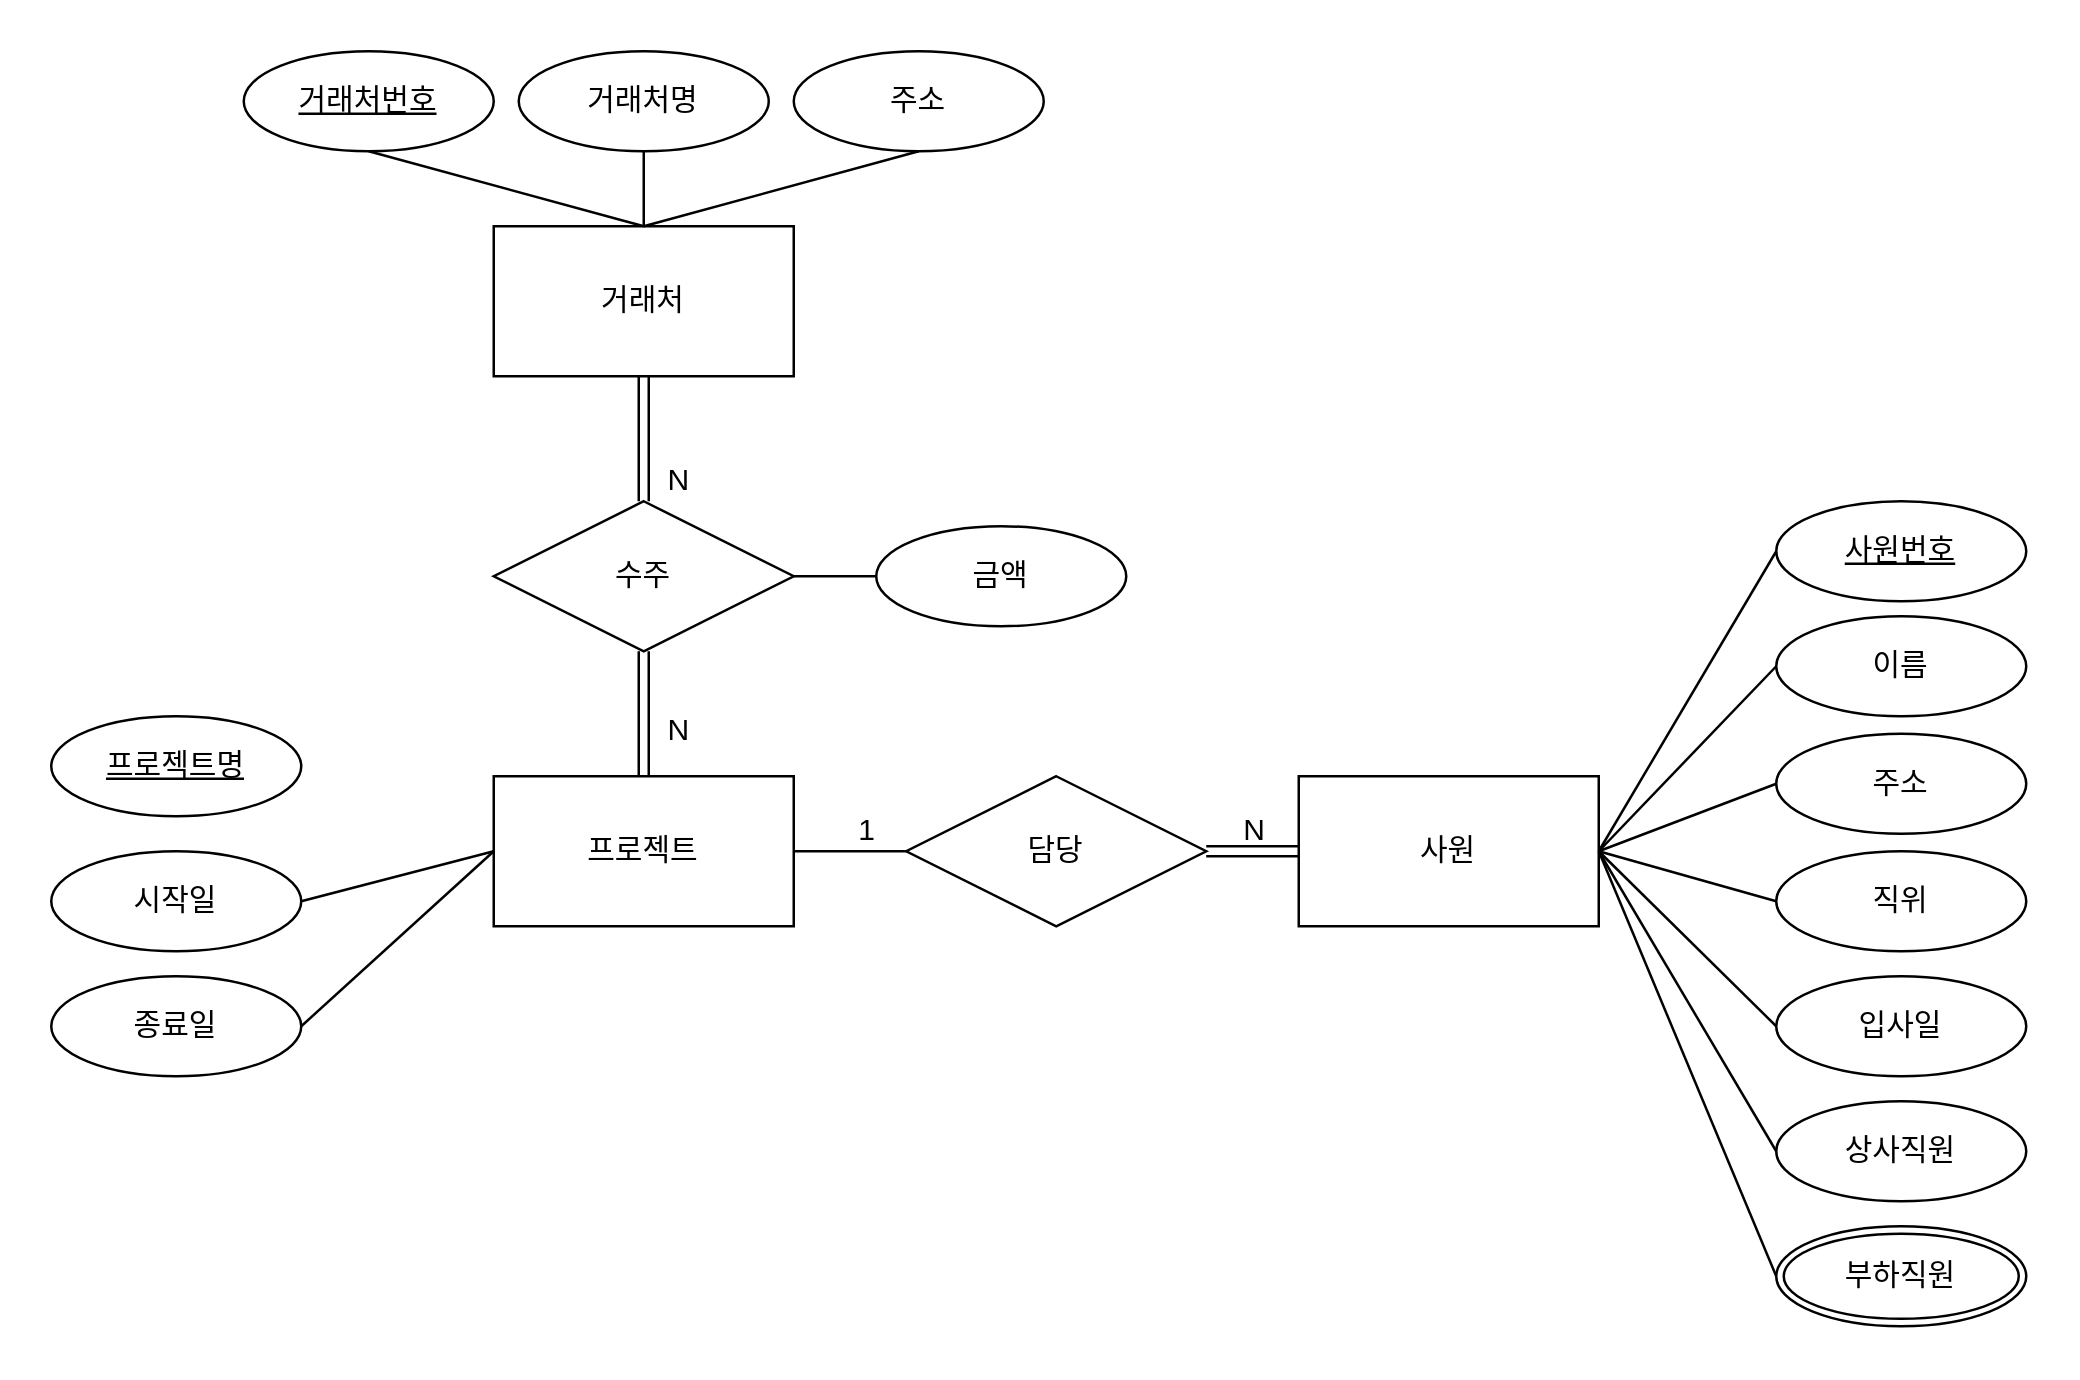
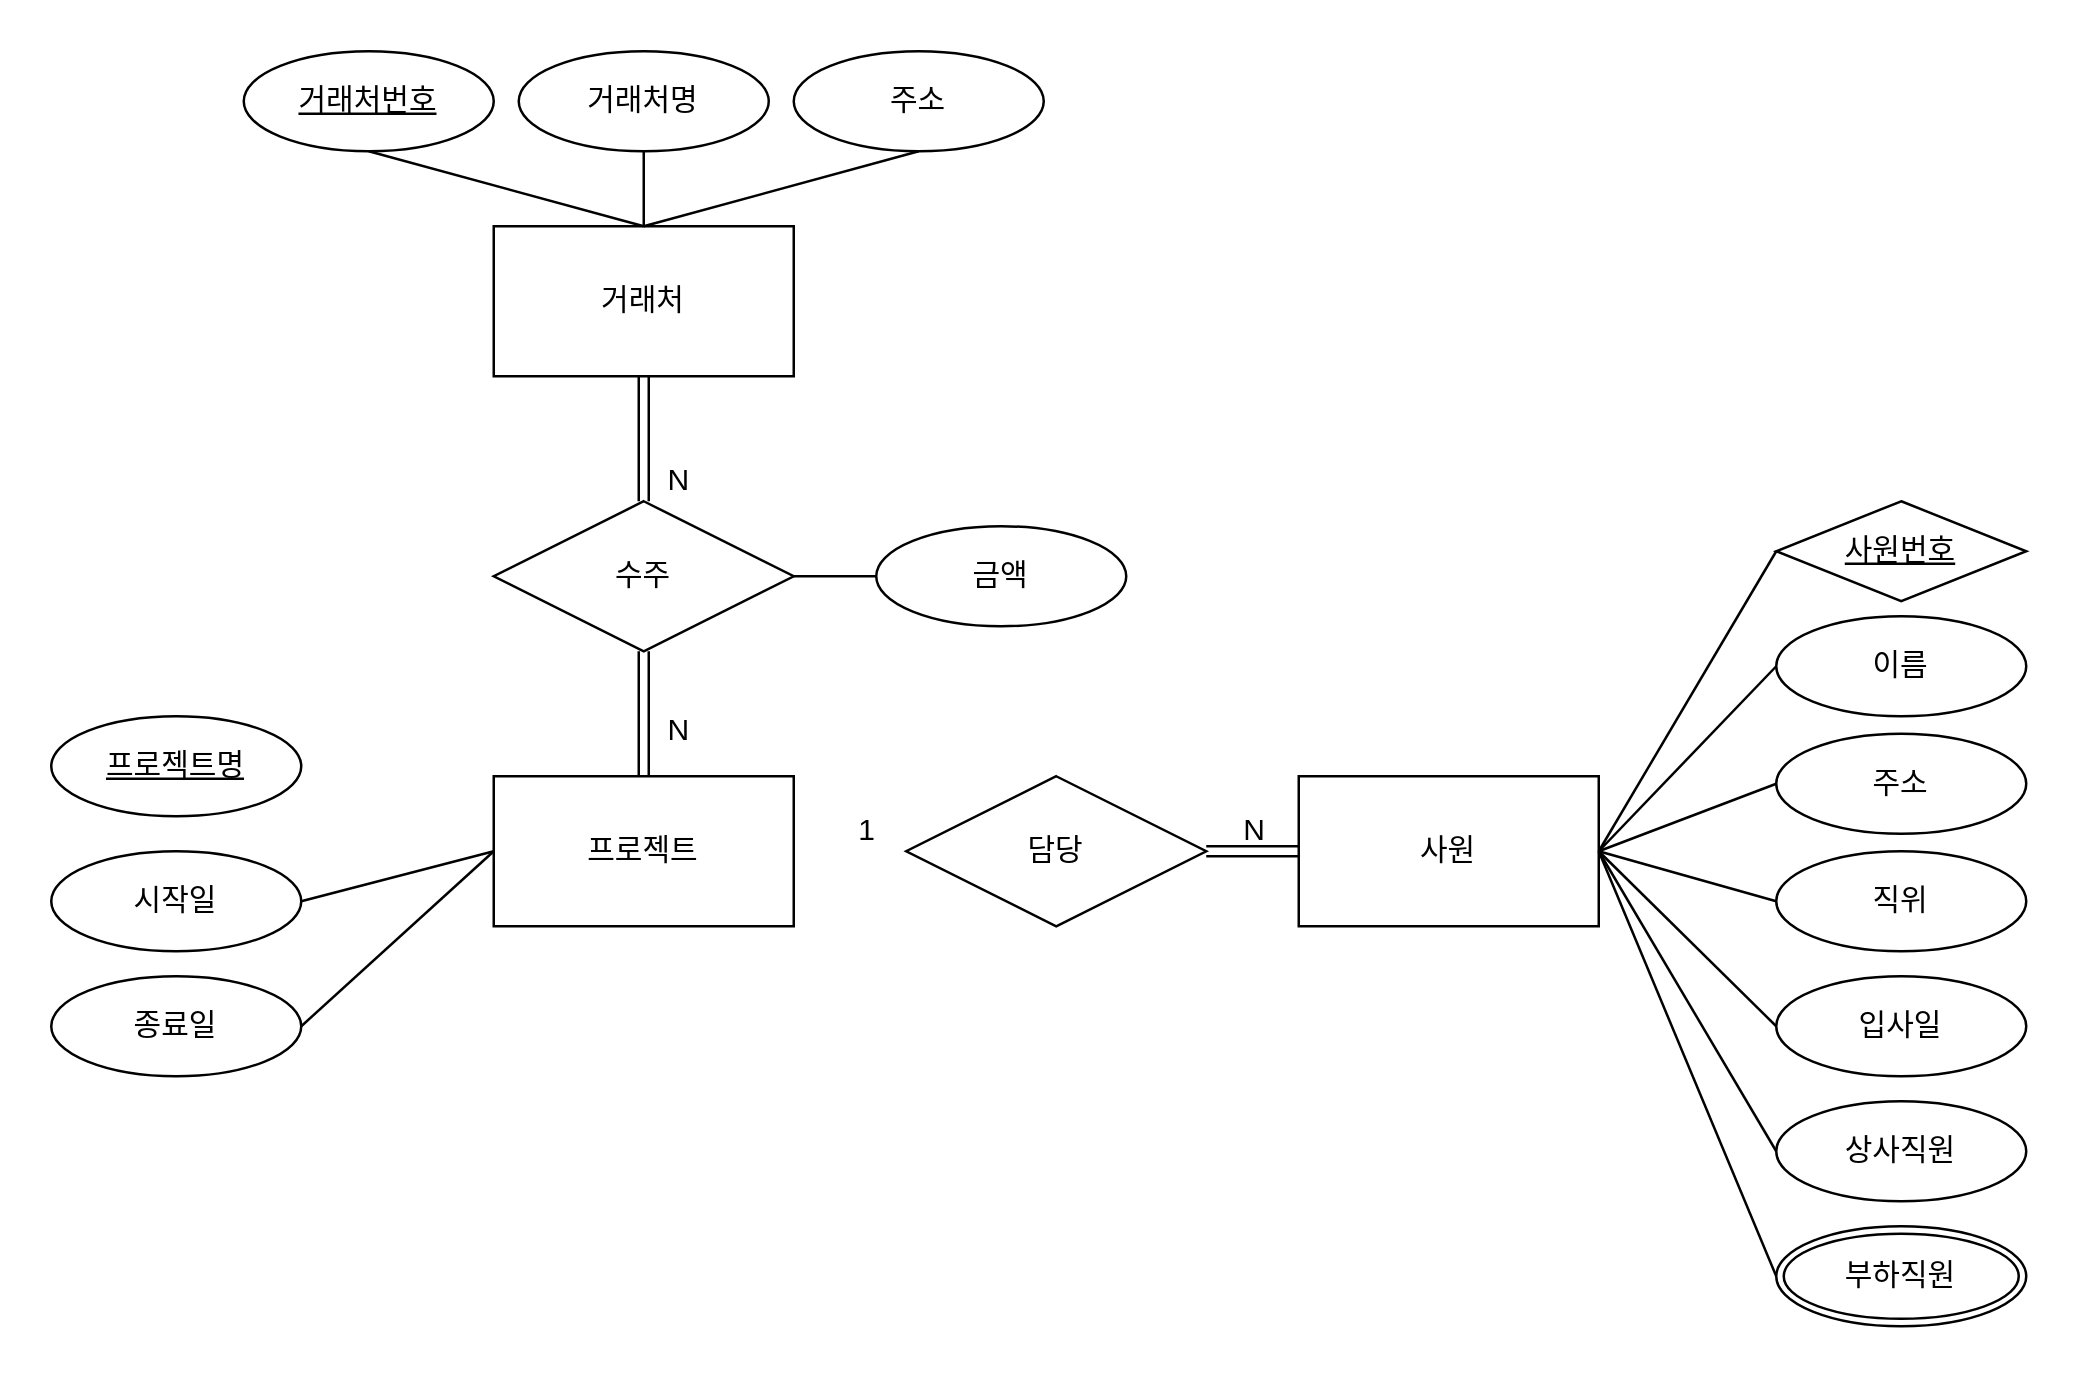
(1901, 551) -> (1901, 551)
(850, 851) -> none
